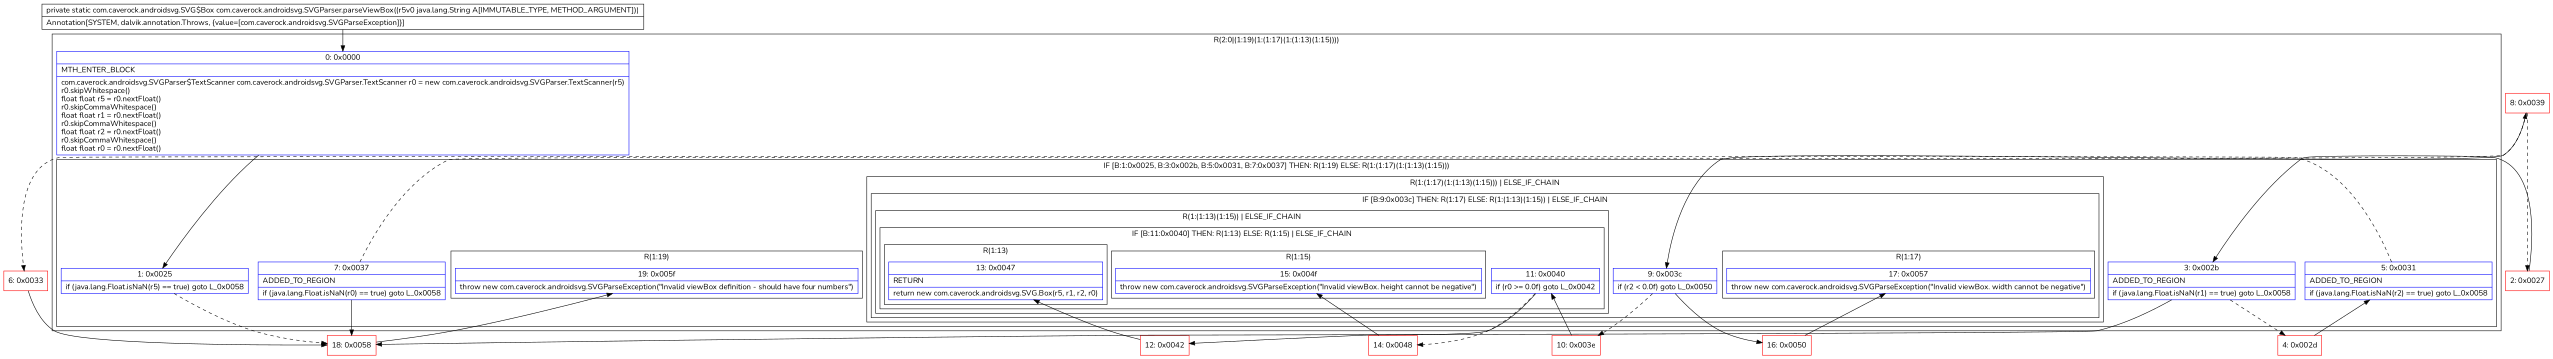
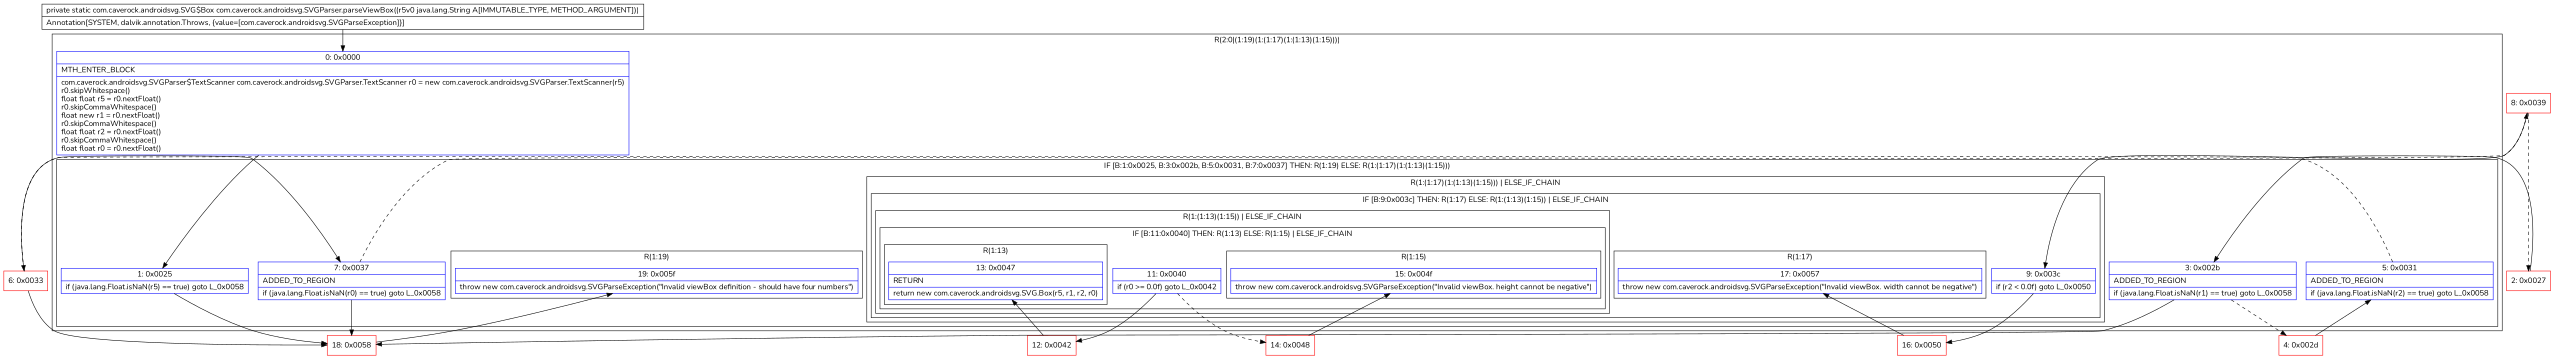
(111, 115) -> (111, 115)
none -> (266, 170)
(230, 322) -> (230, 322)
(1576, 345) -> none
